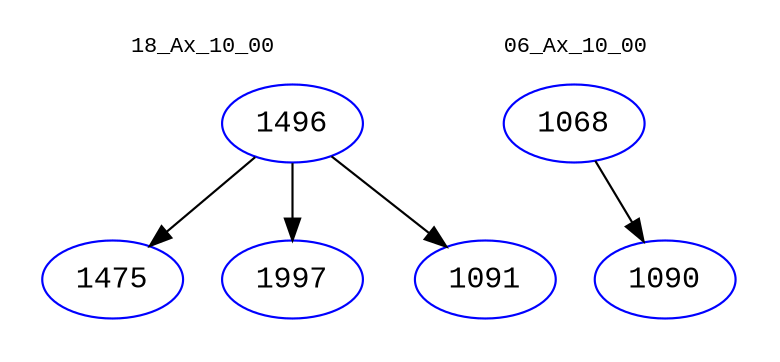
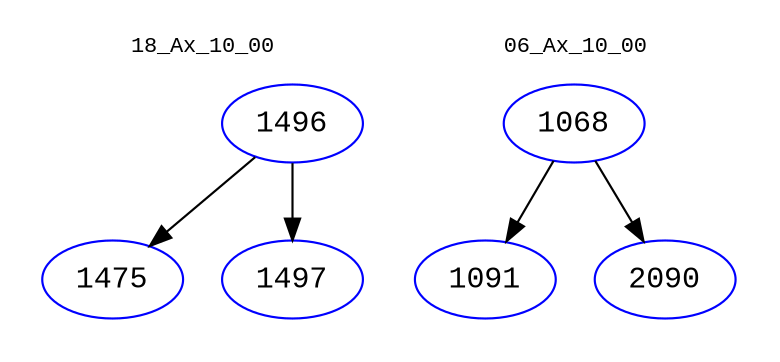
(368, 185) -> (536, 192)
(292, 280) -> (292, 280)
(665, 280) -> (665, 280)
